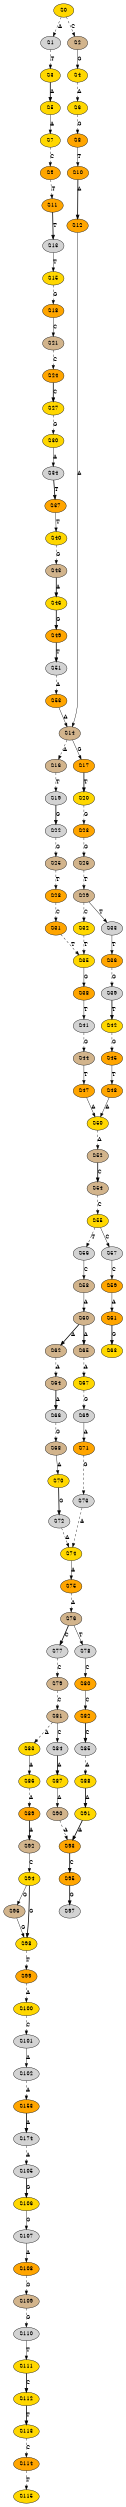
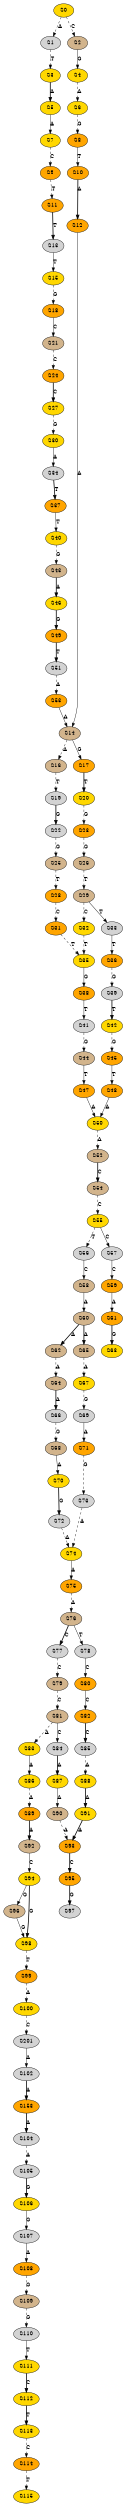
(26, 2041) -> (26, 2041)
(26, 2088) -> (26, 2088)
(26, 2139) -> (26, 2139)
